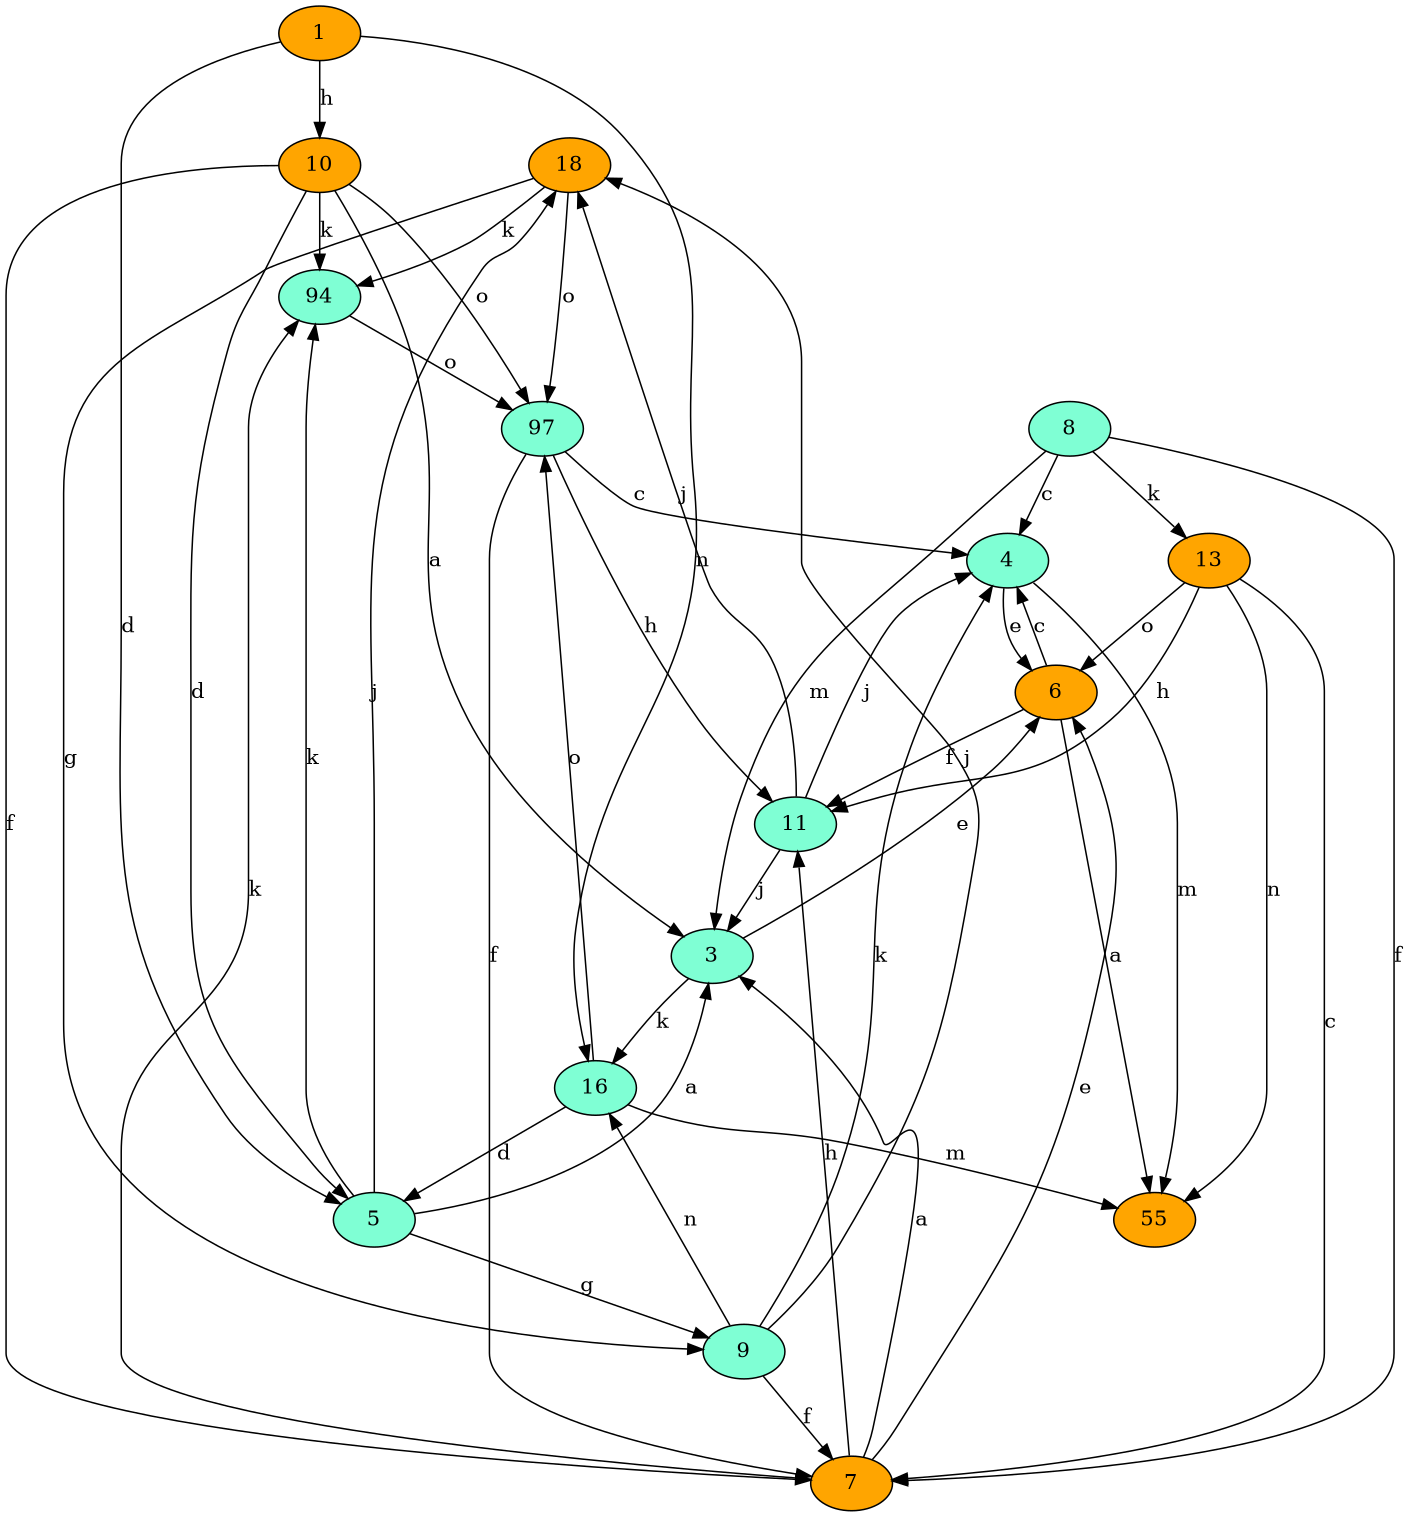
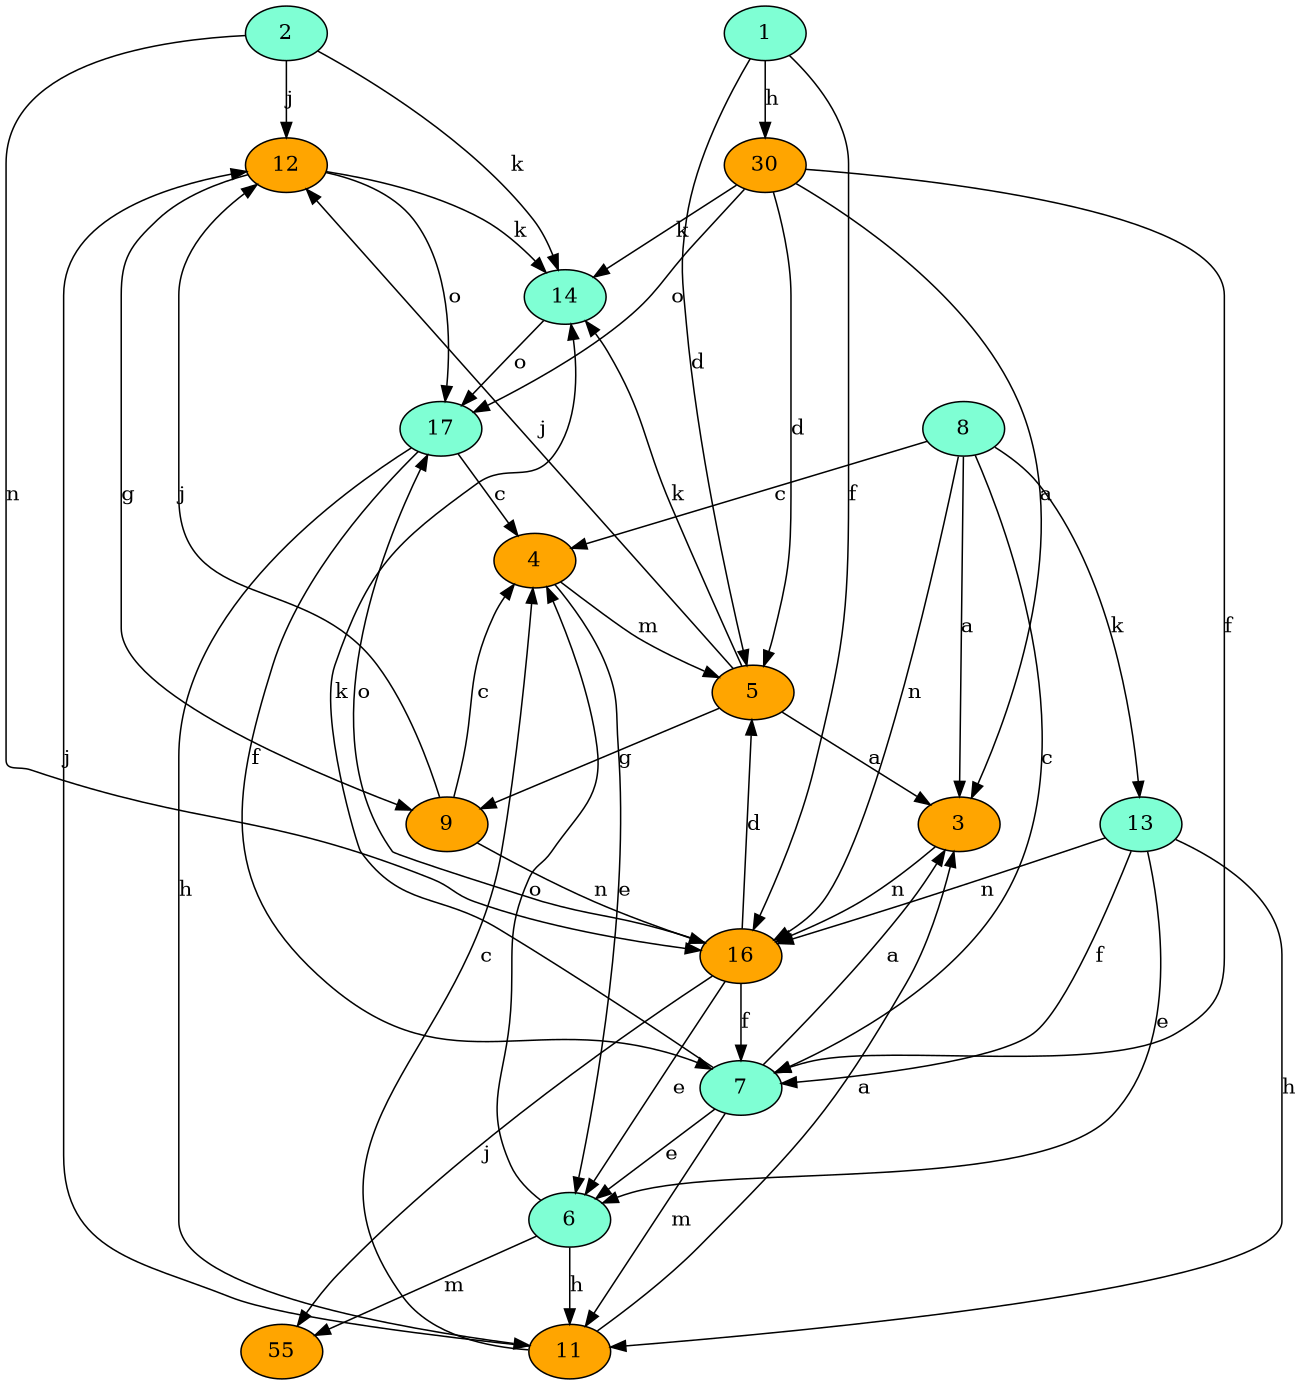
none -> (286, 33)
(320, 33) -> (765, 33)
(320, 165) -> (765, 165)
(570, 165) -> (286, 165)
(320, 297) -> (565, 297)
(542, 429) -> (441, 429)
(703, 561) -> (853, 495)
(1008, 561) -> (535, 561)
(1209, 561) -> (1141, 824)
(1039, 627) -> (536, 890)
(1148, 627) -> (1163, 1022)
(820, 692) -> (968, 627)
(867, 692) -> (486, 956)
(1056, 692) -> (570, 1220)
none -> (898, 706)
(950, 758) -> (577, 1286)
(796, 824) -> (570, 1352)
(895, 845) -> (659, 1081)
(1177, 857) -> (629, 632)
(761, 890) -> (864, 1088)
(1267, 897) -> (957, 887)
(712, 956) -> (959, 824)
(881, 956) -> (483, 692)
(1116, 956) -> (455, 1286)
(1399, 956) -> (1047, 758)
(663, 1022) -> (899, 890)
(1330, 1022) -> (1100, 956)
(596, 1088) -> (741, 956)
(832, 1154) -> (682, 1220)
(956, 1154) -> (487, 1154)
(374, 1220) -> (753, 692)
(744, 1352) -> (447, 824)
(793, 1412) -> (741, 1014)
(852, 1483) -> (741, 1088)
